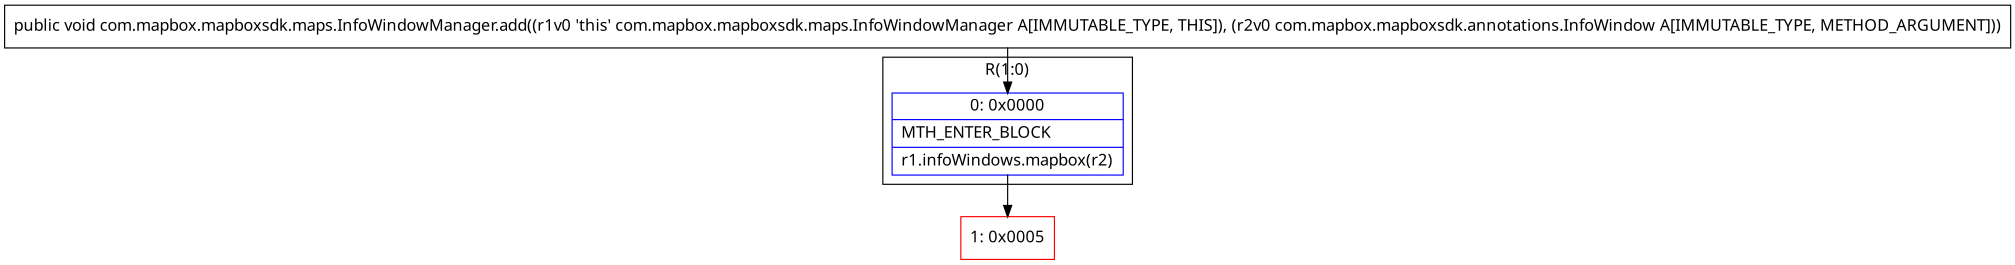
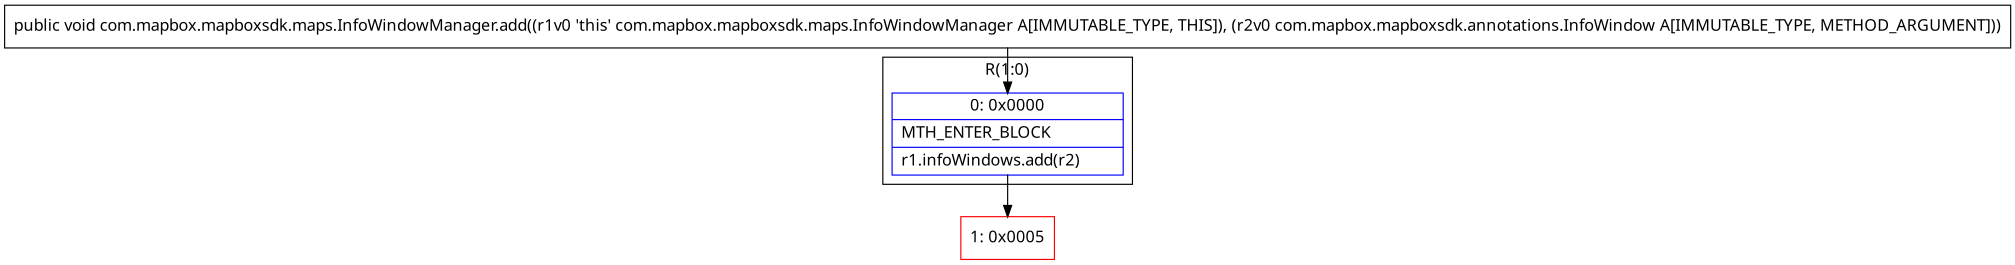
(1008, 161) -> (991, 161)
